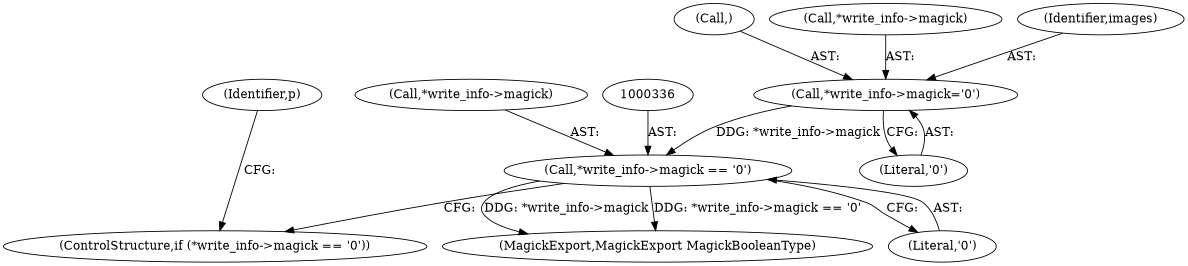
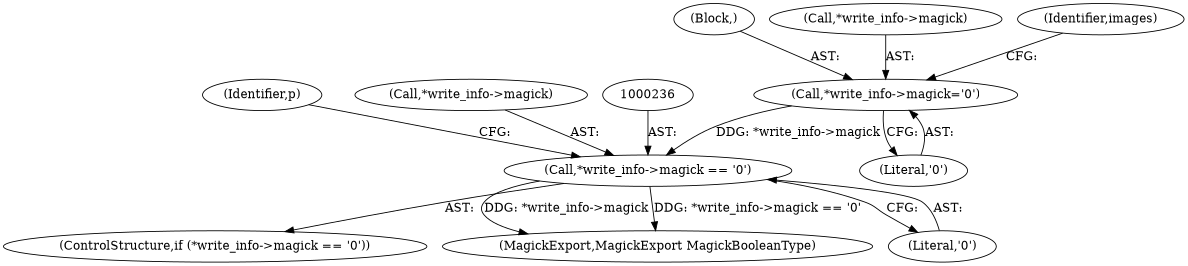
(714, 19) -> (714, 19)
(1024, 57) -> (1024, 57)
(648, 95) -> (648, 95)
(240, 166) -> (440, 130)
(462, 209) -> (462, 209)
